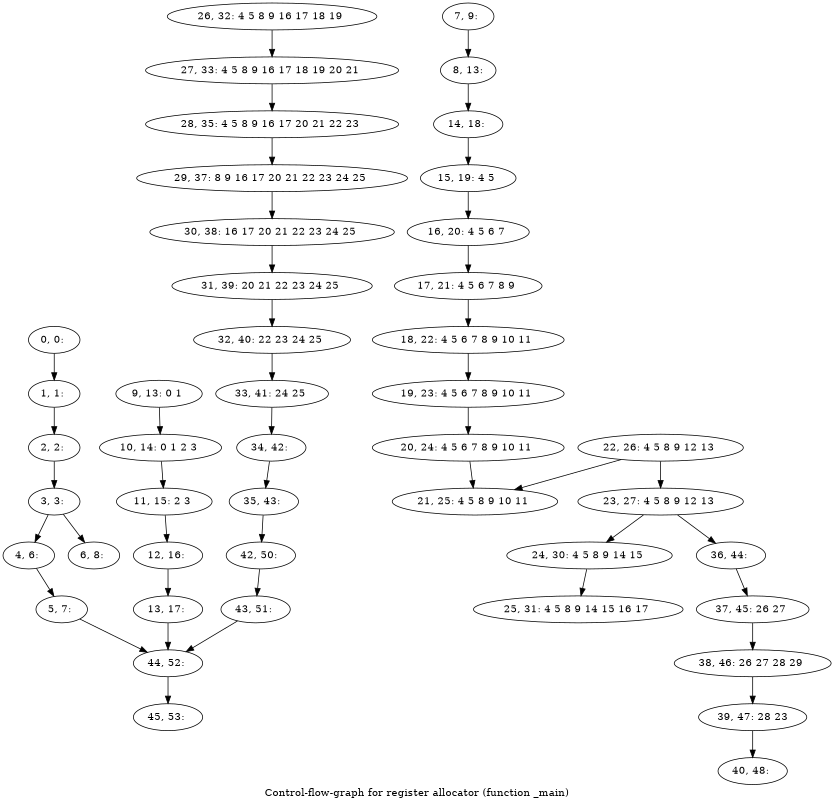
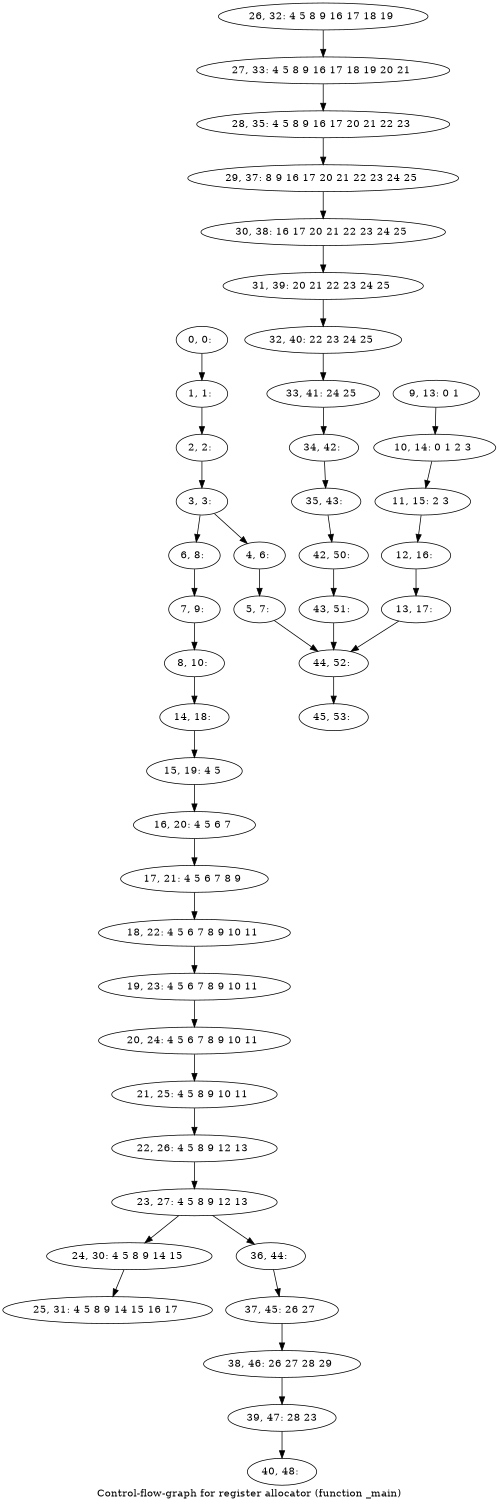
(468, 70) -> (194, 663)
(572, 474) -> (194, 1118)
none -> (194, 579)
